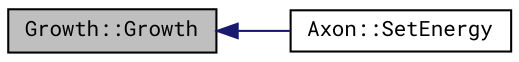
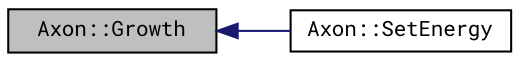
(112, 31) -> (112, 31)
